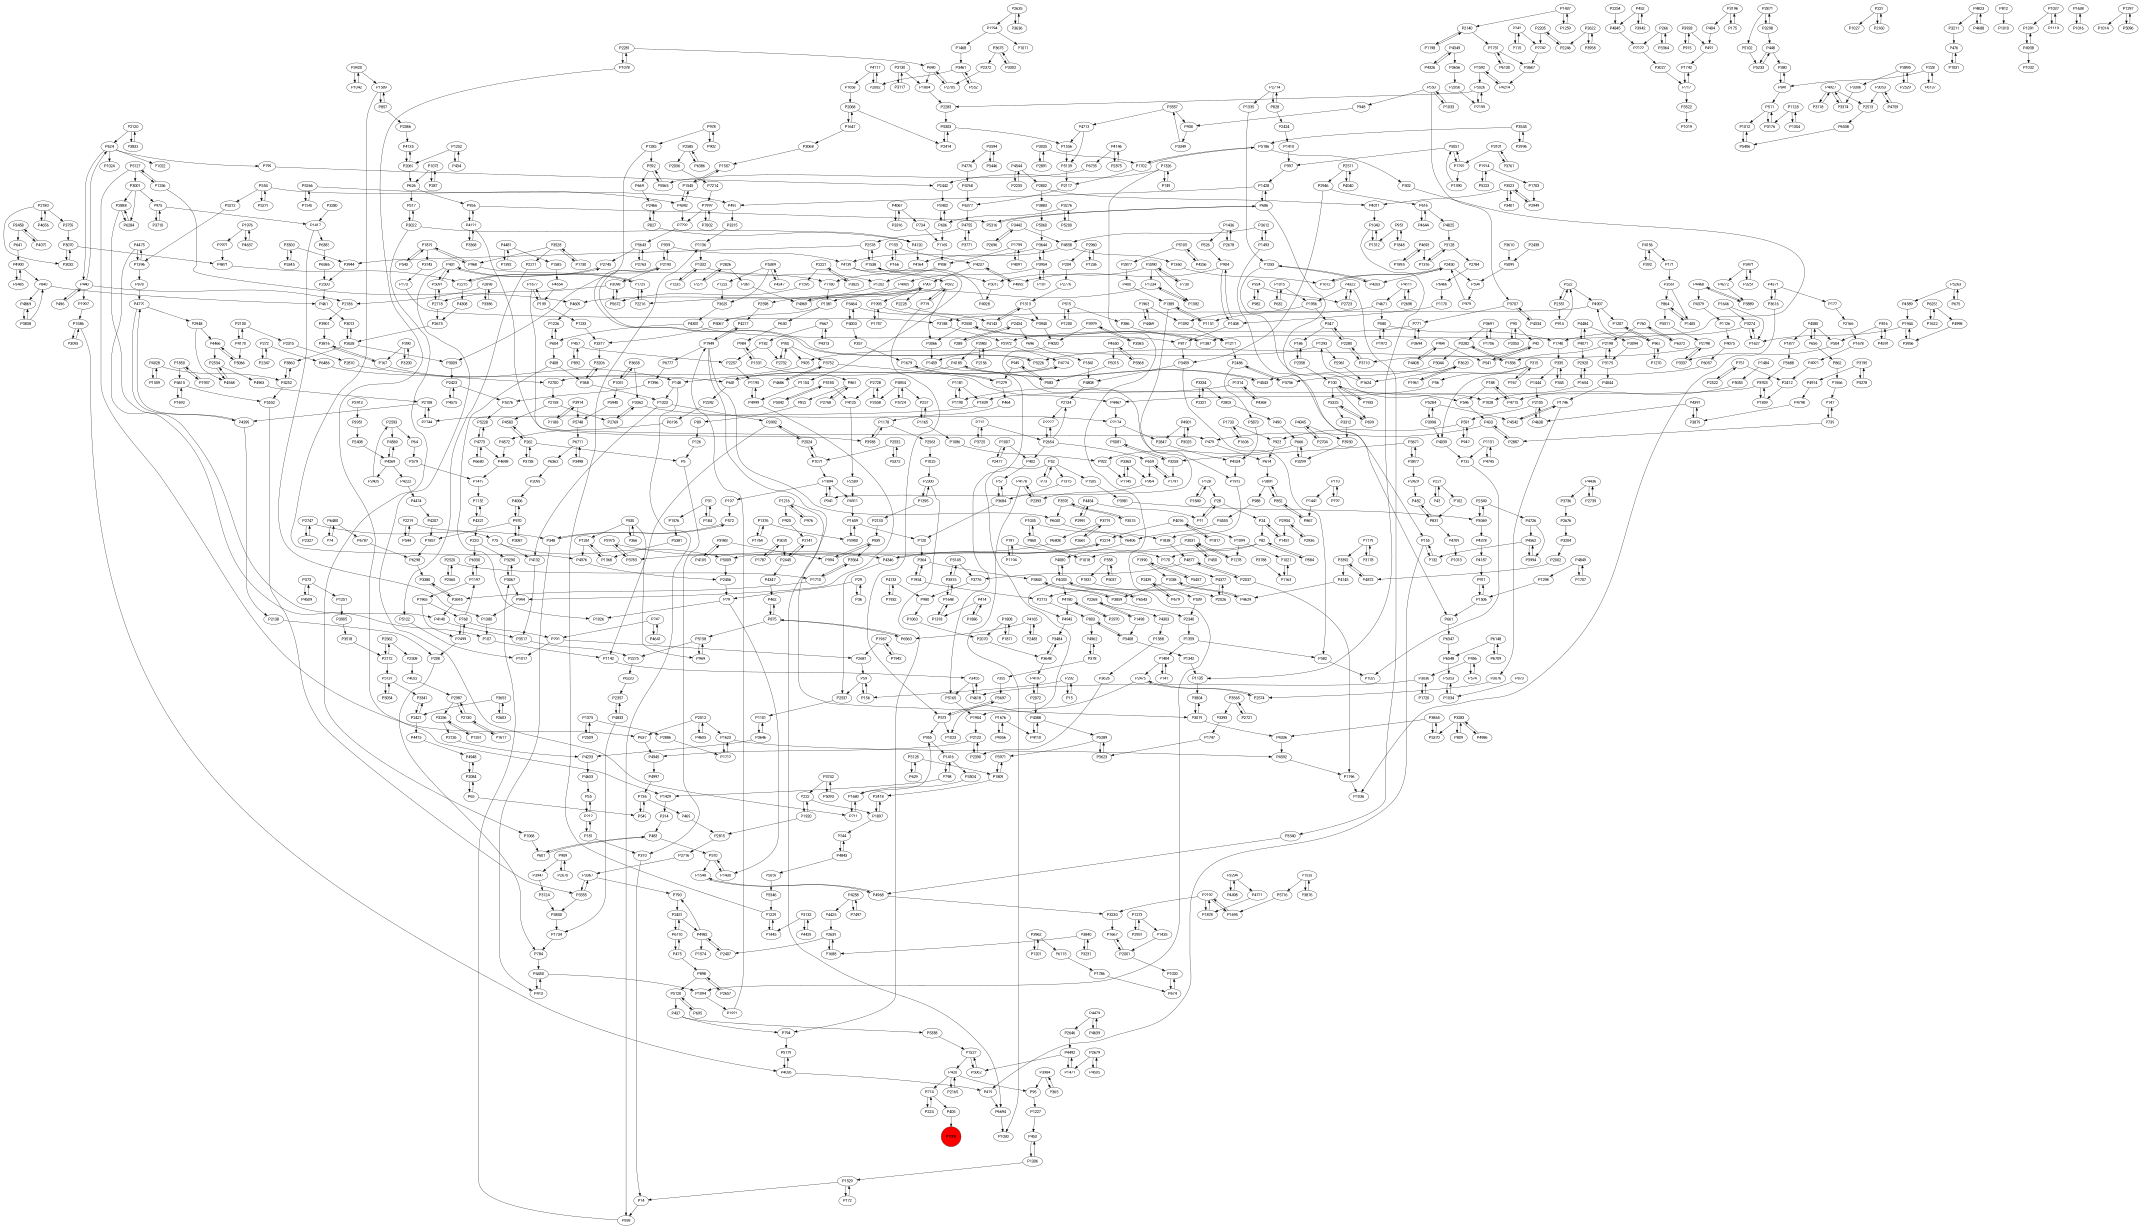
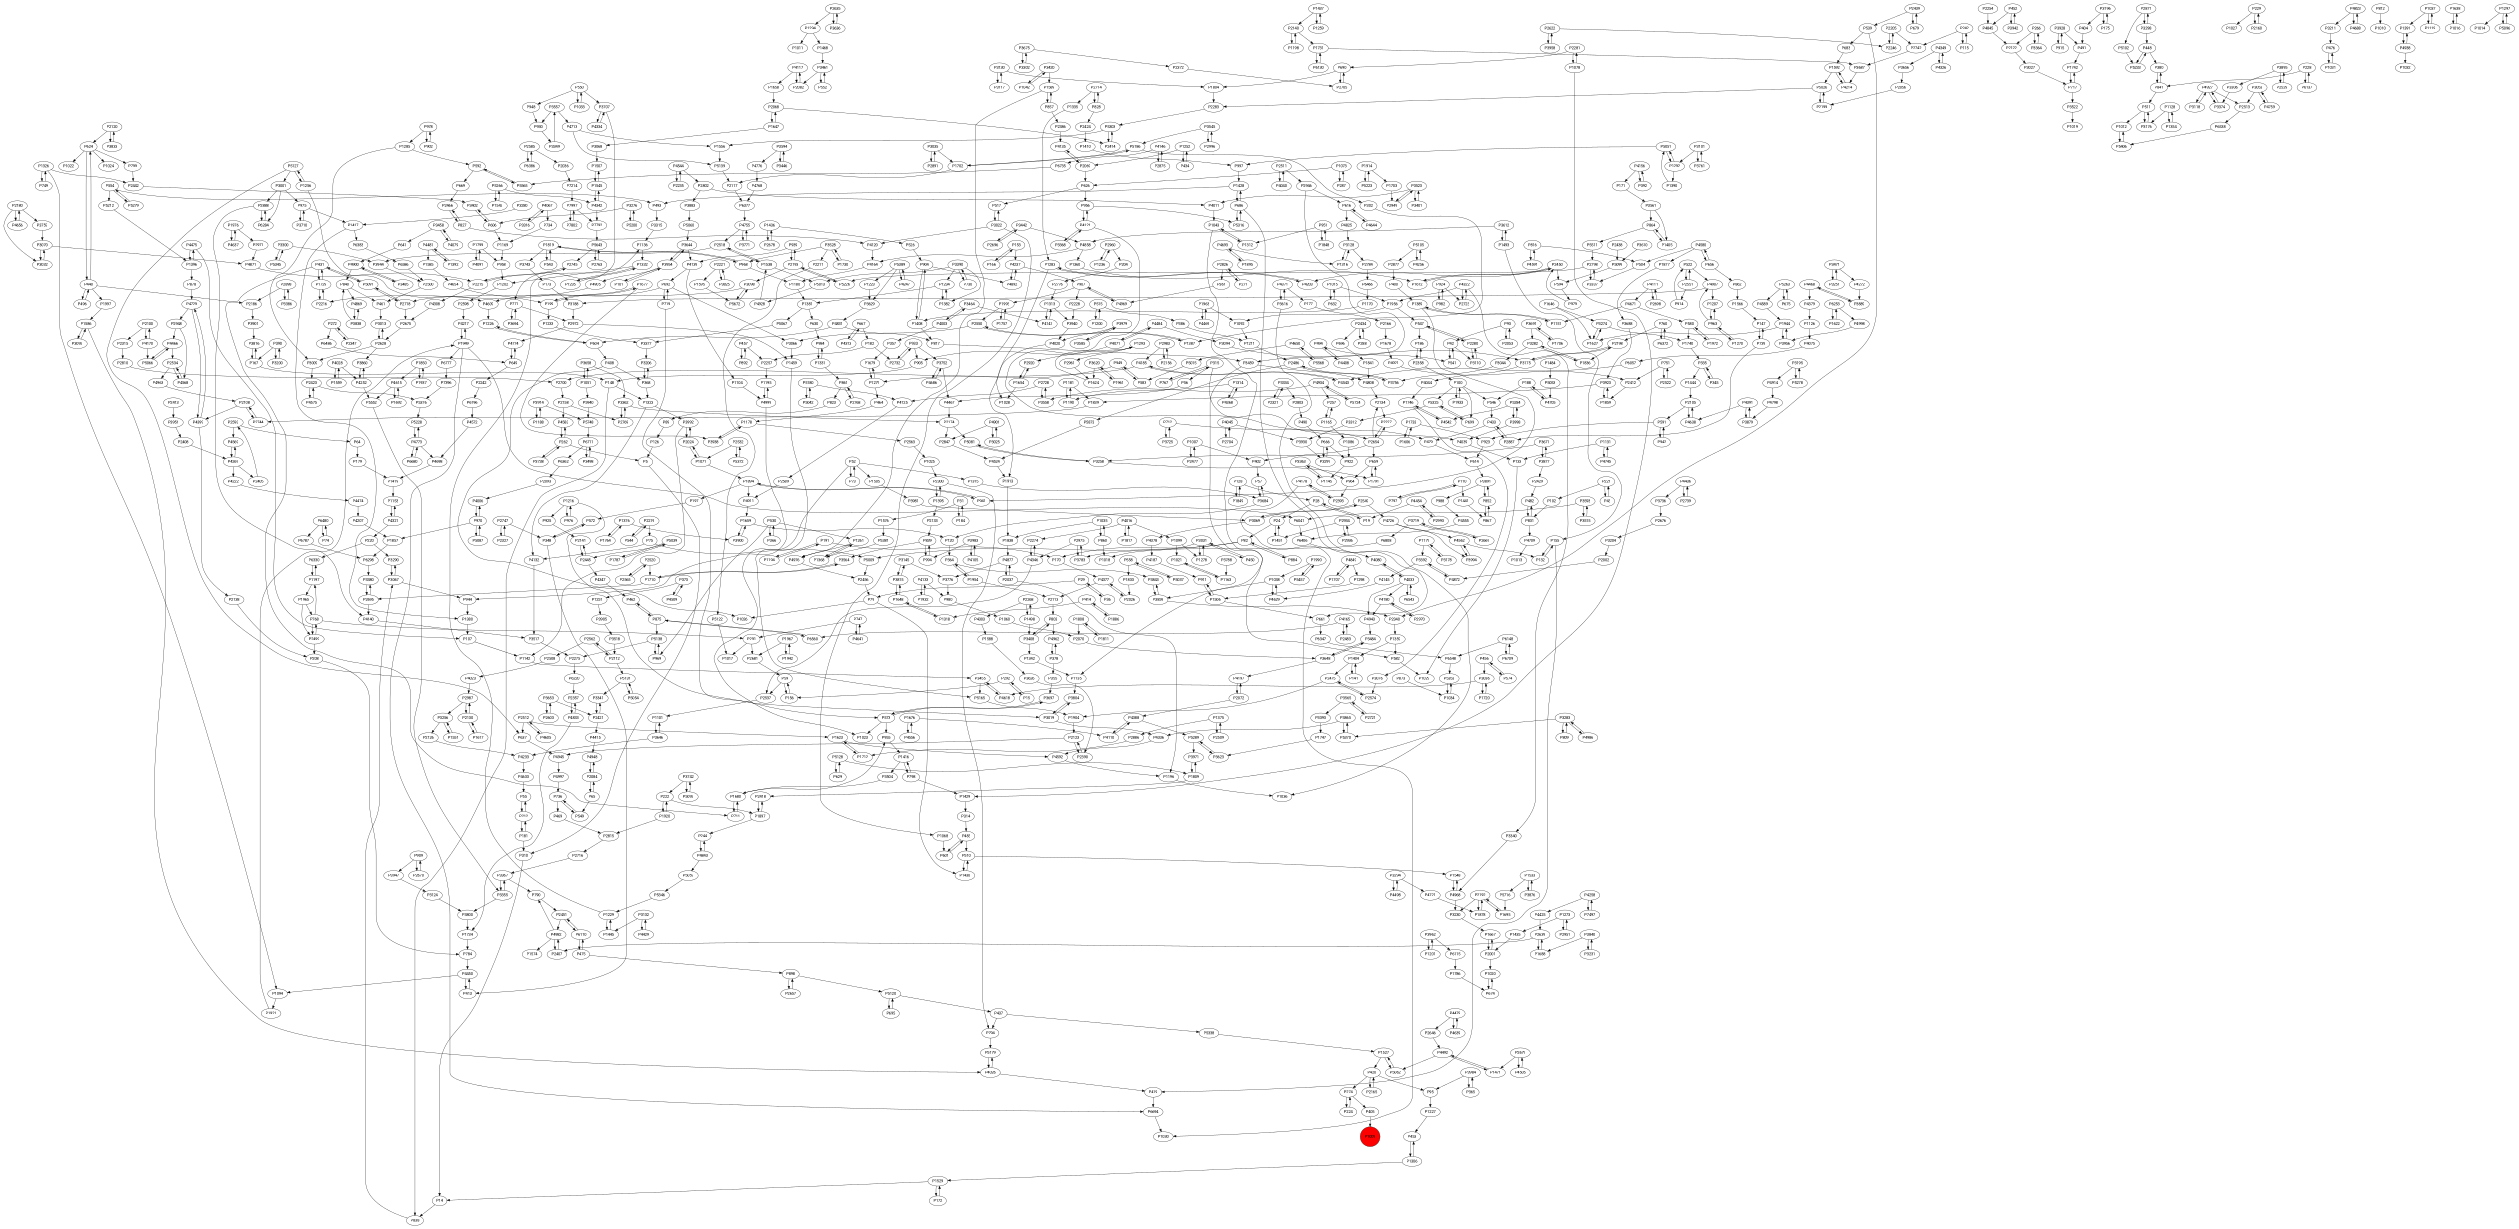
none -> (1846, 48)
(1513, 403) -> (1550, 403)
(413, 462) -> (358, 462)
